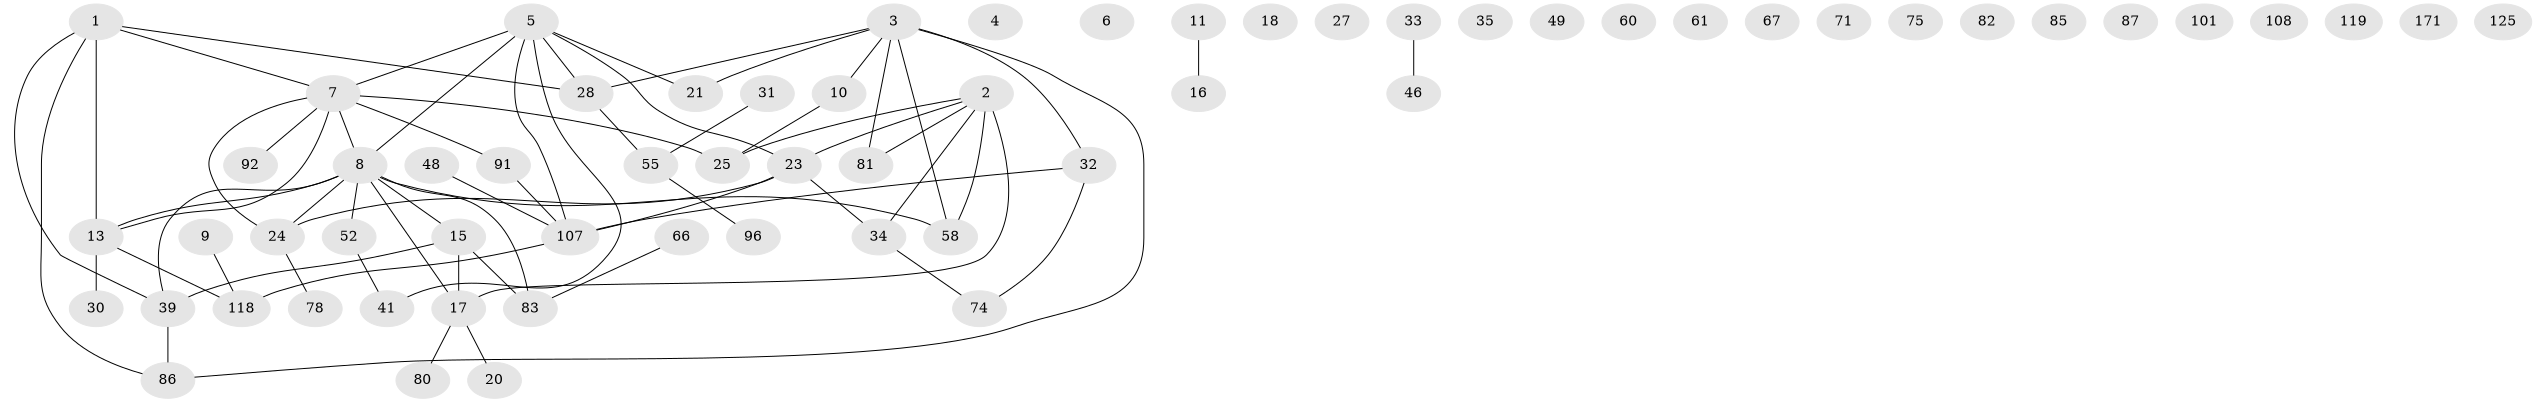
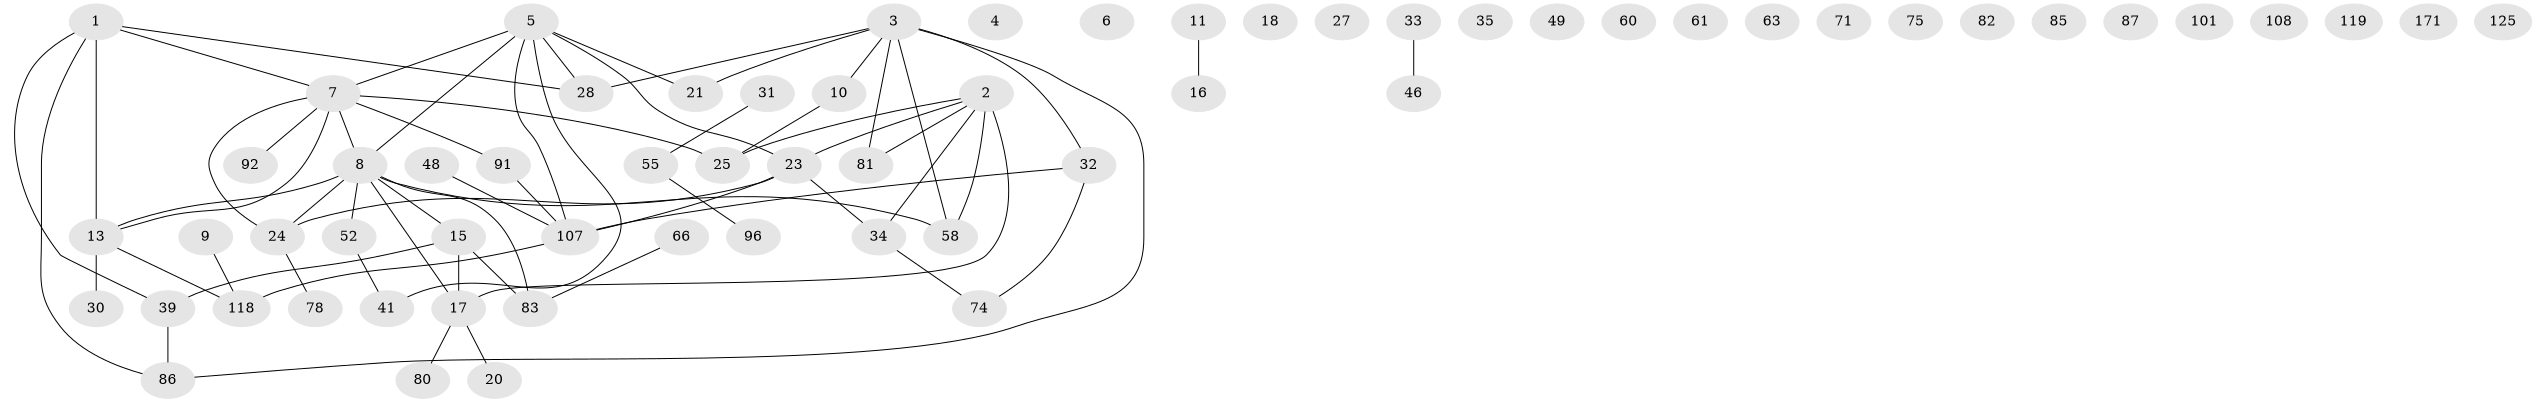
(1772, 22) -> (1772, 22)
(612, 122) -> none
(207, 193) -> none
